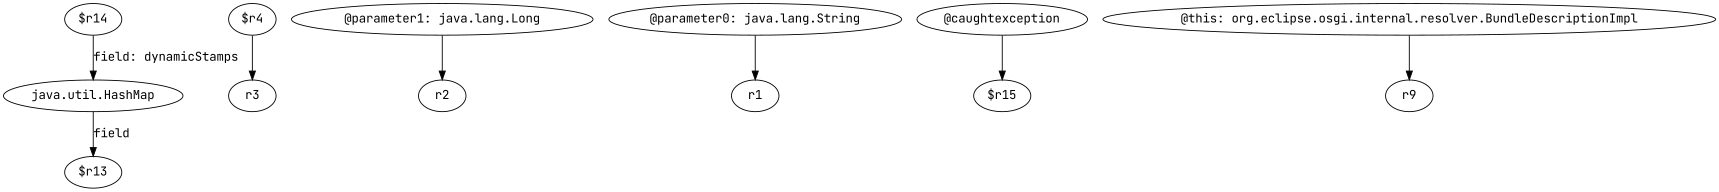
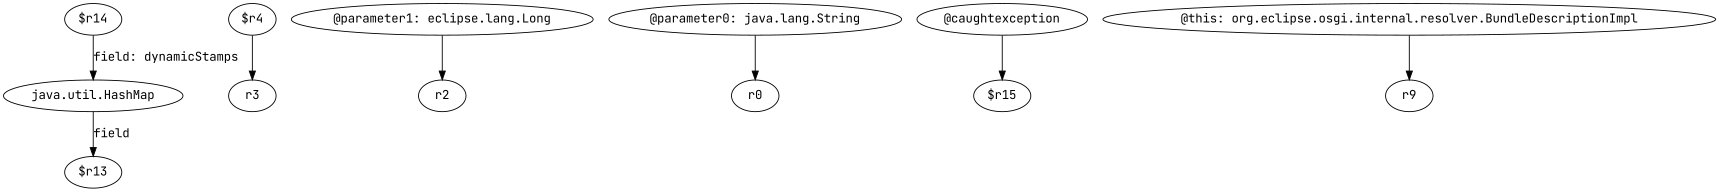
(442, 19) -> (442, 19)
(755, 96) -> (755, 96)
